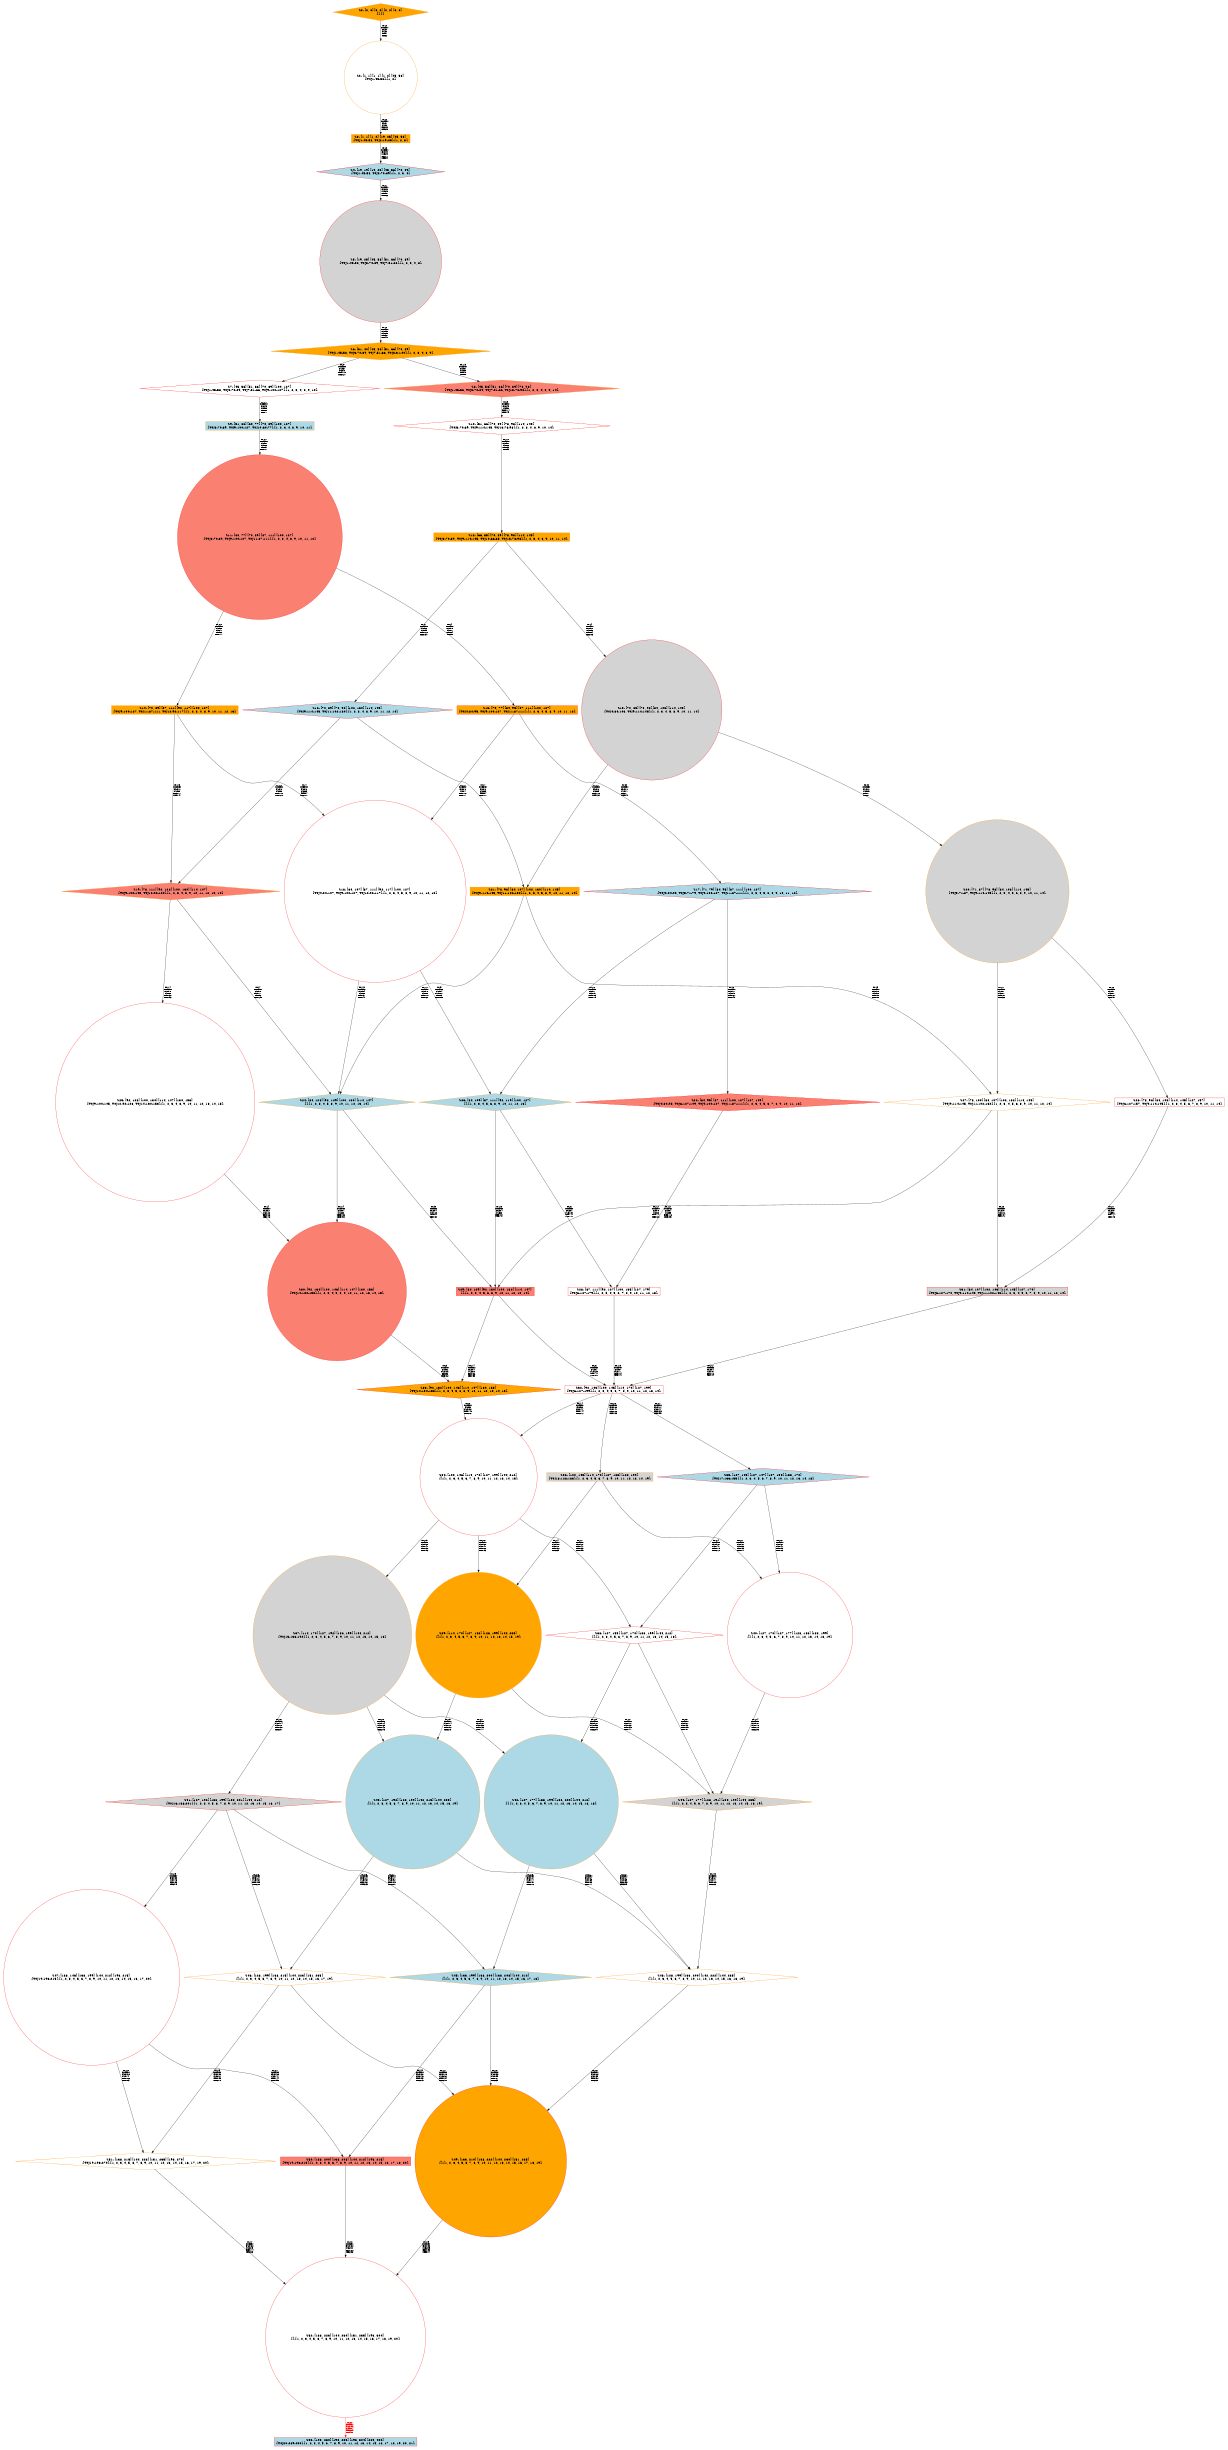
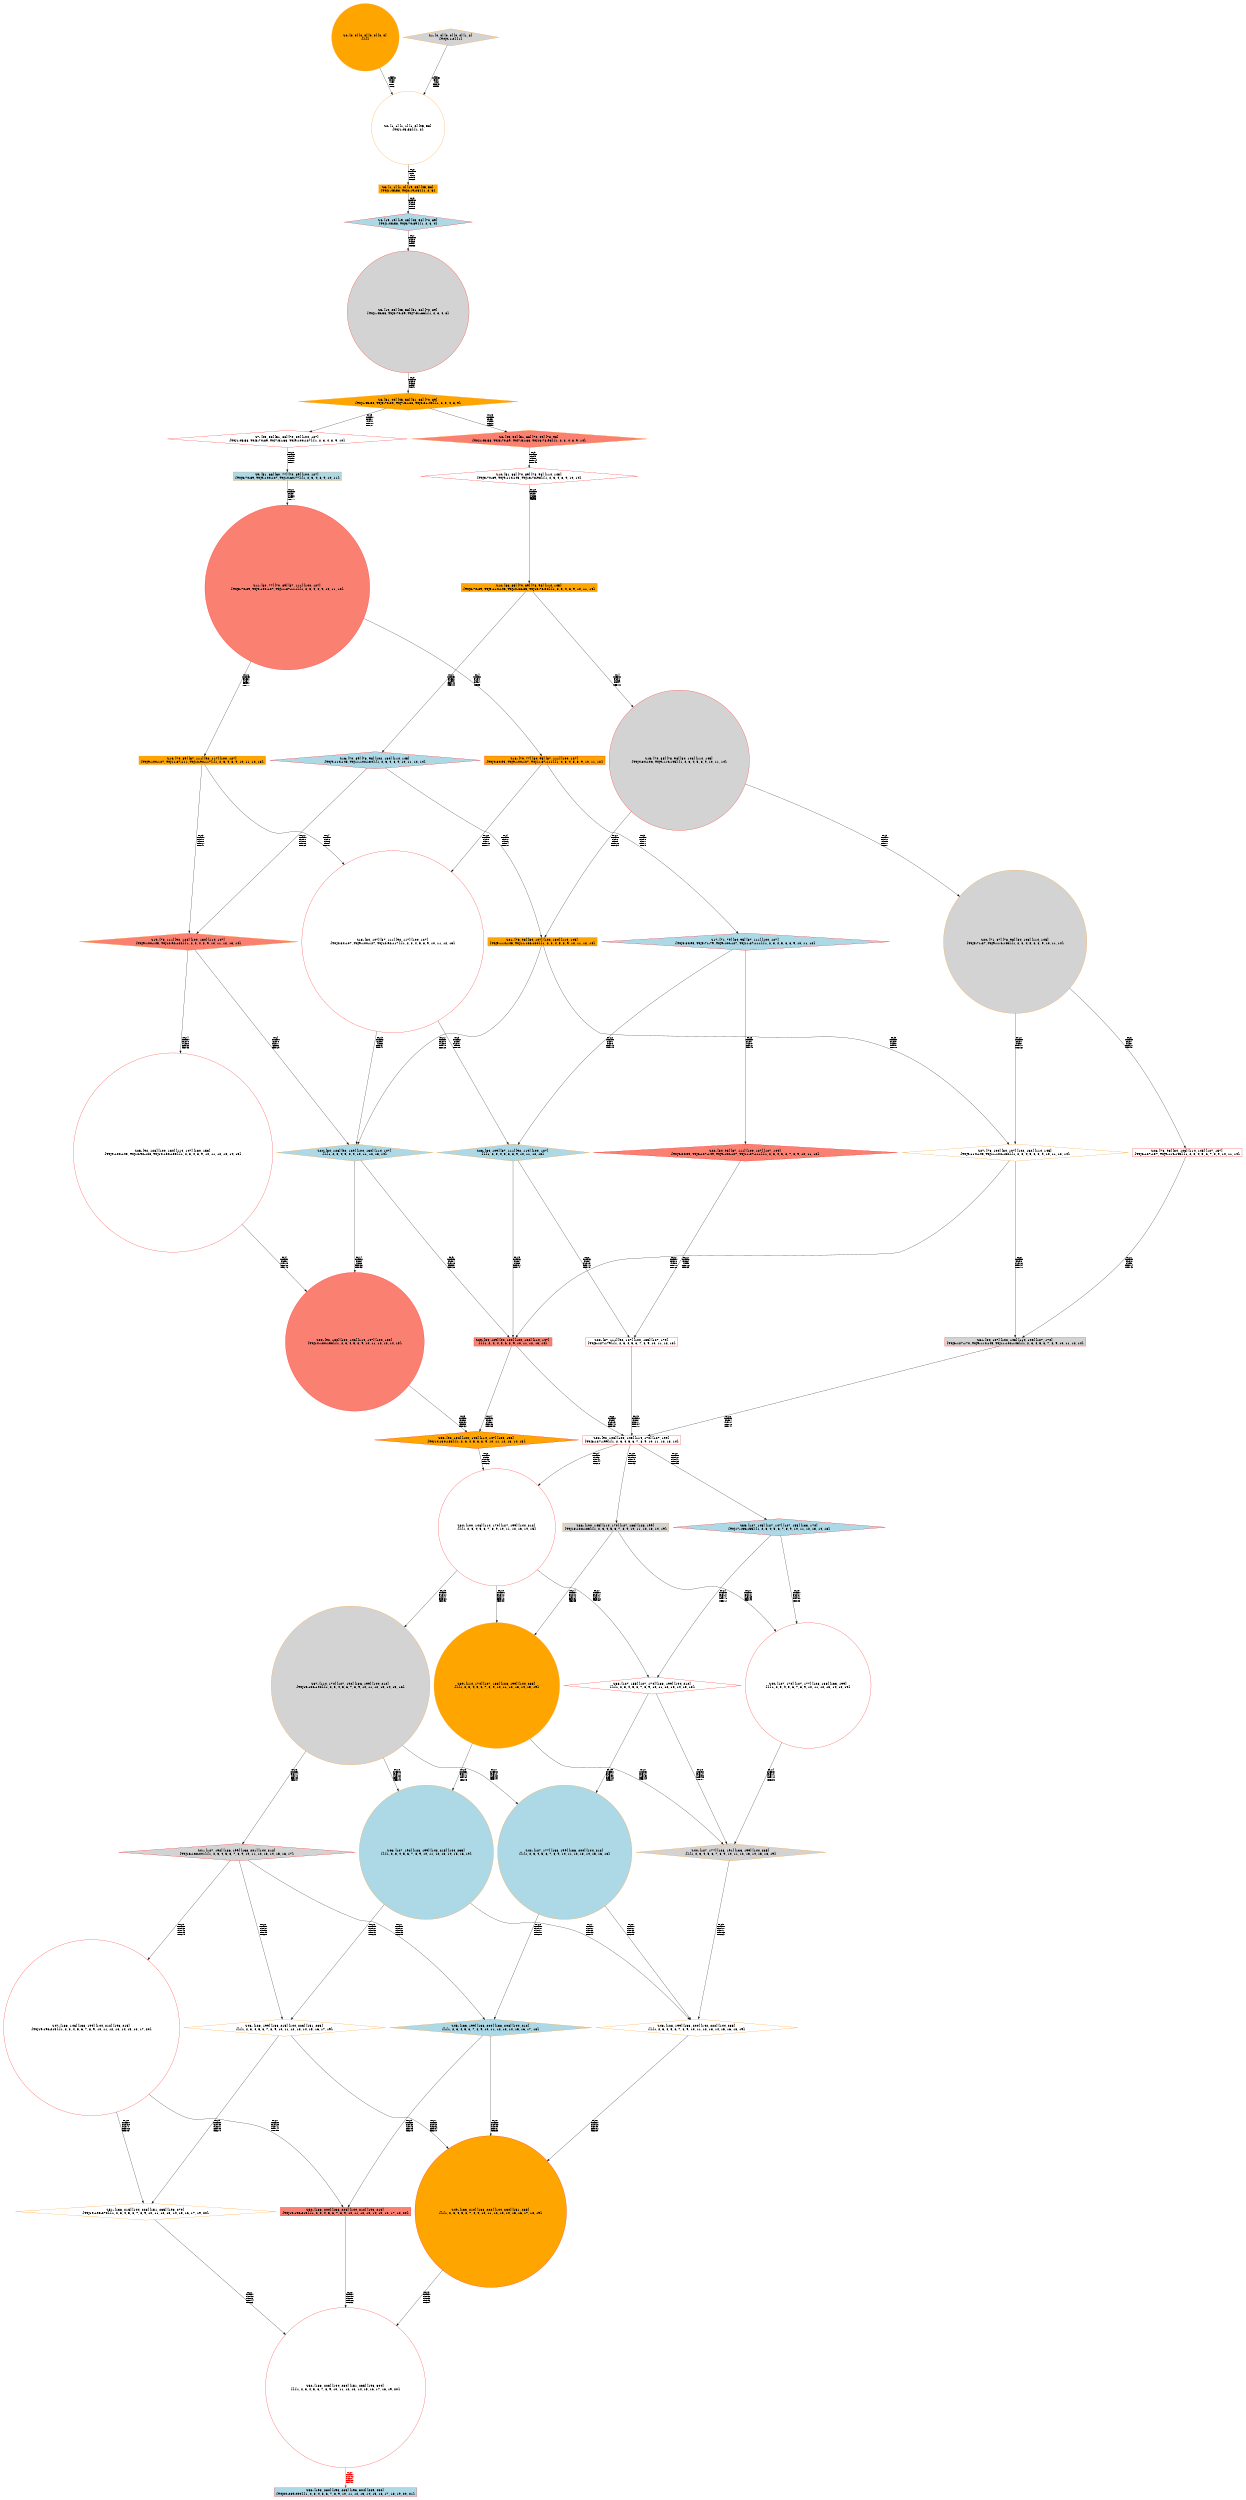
(381, 12) -> (365, 37)
none -> (451, 37)
